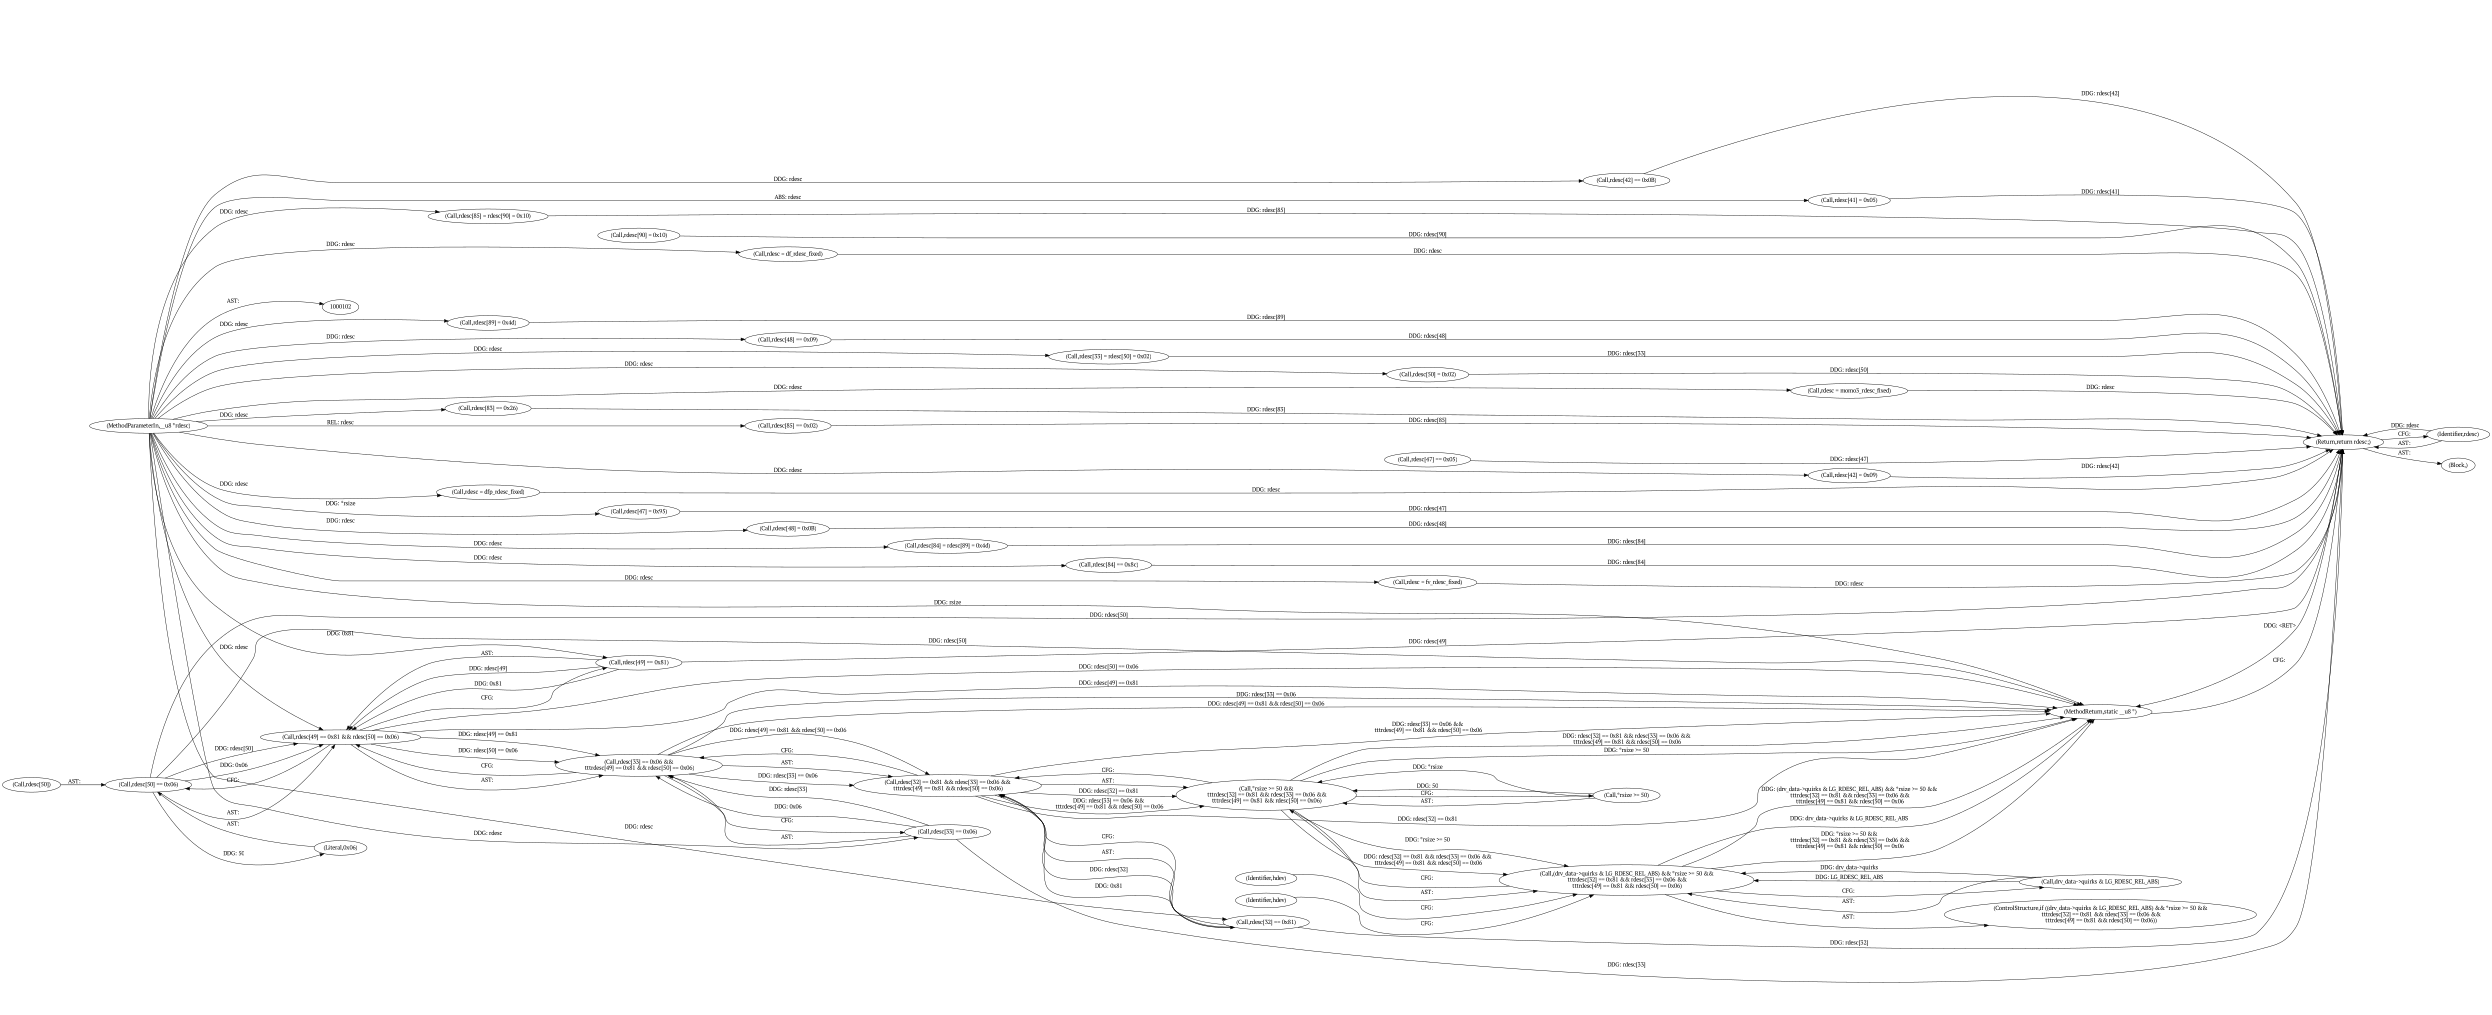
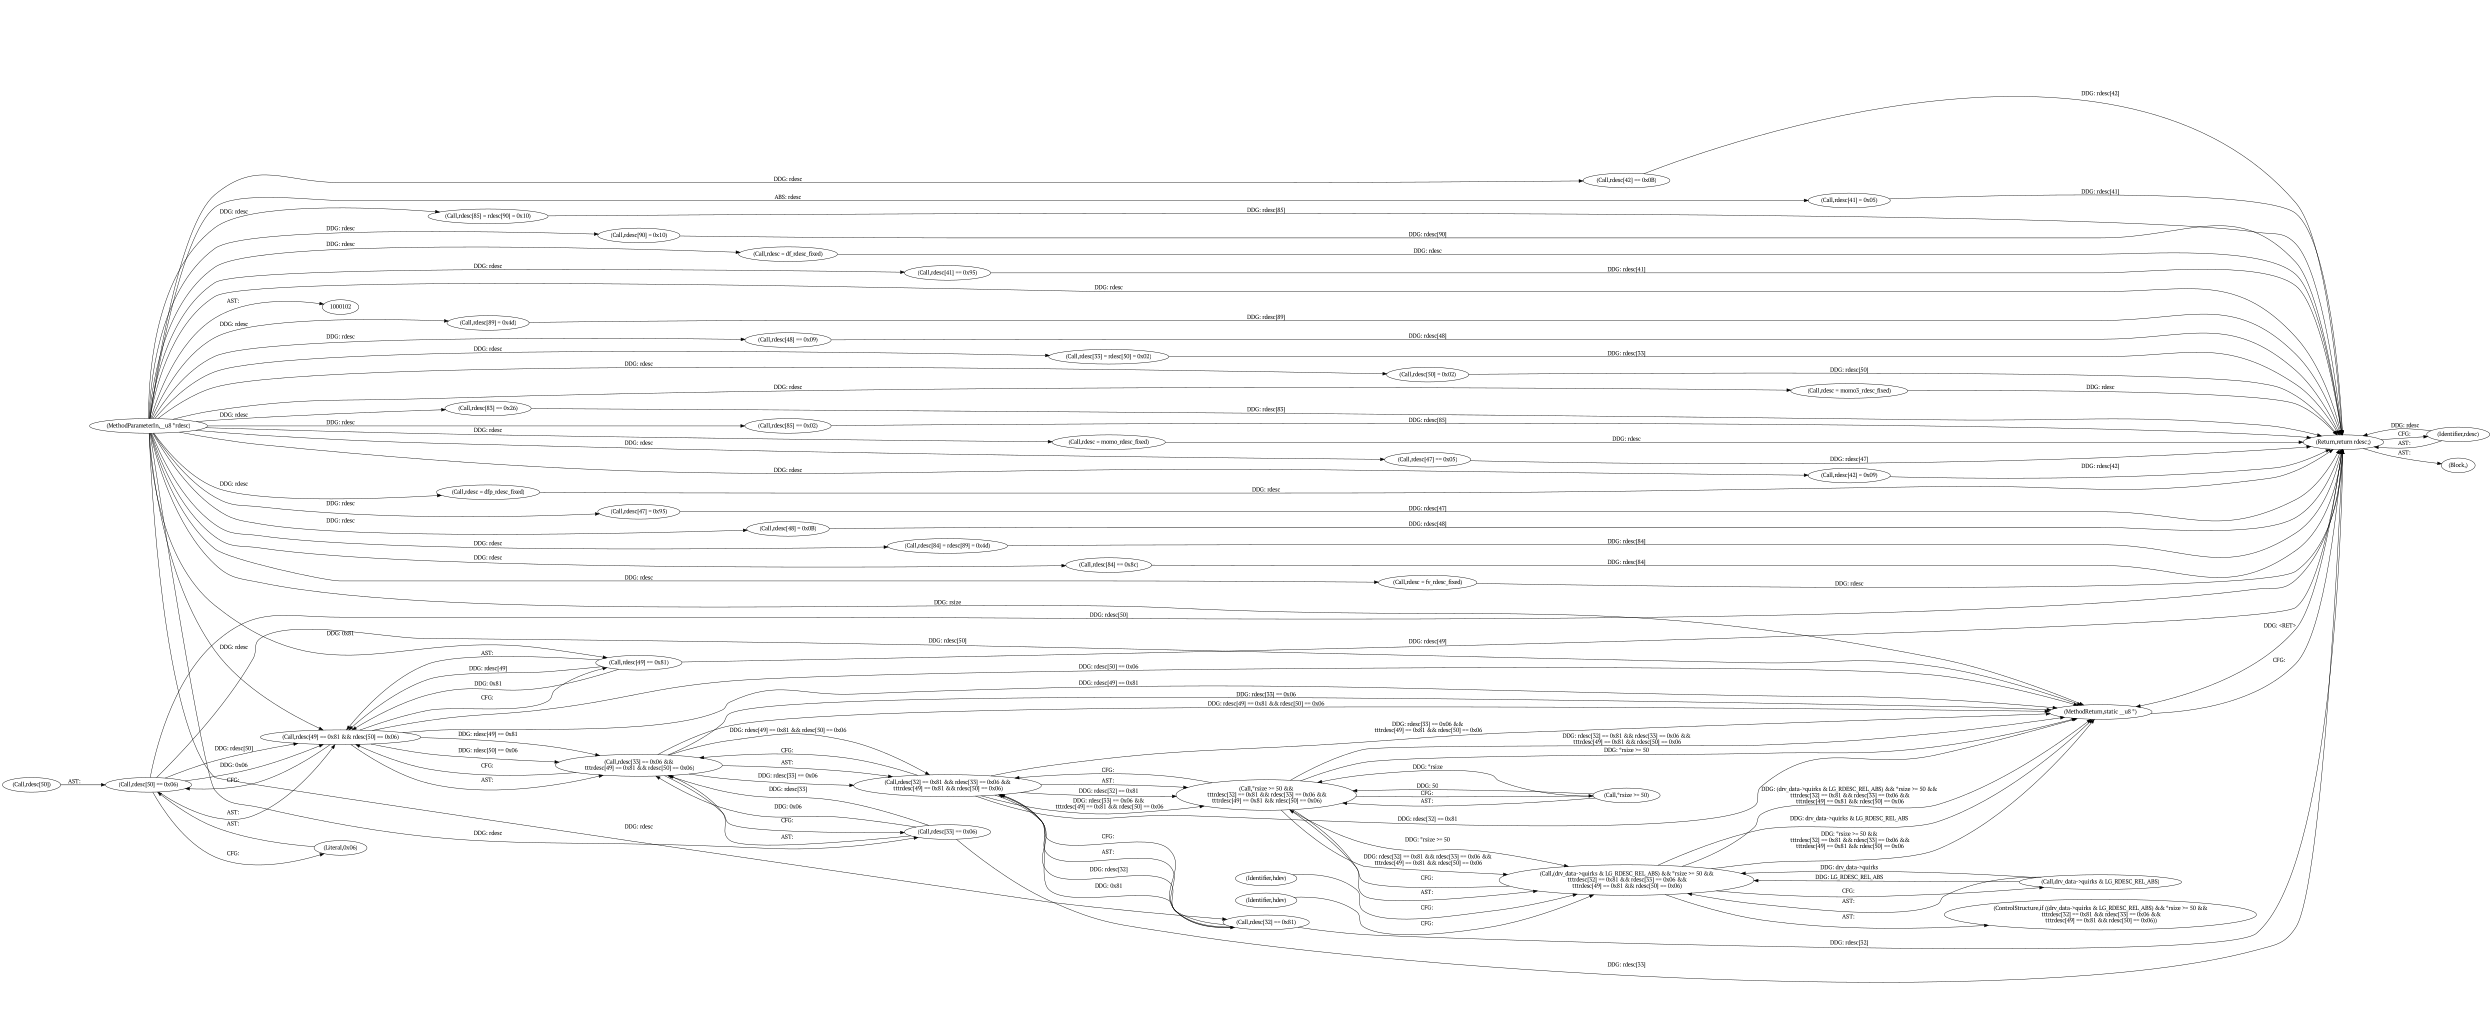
none -> (310, 234)
none -> (948, 273)
none -> (1244, 292)
(341, 423) -> (341, 423)
none -> (1109, 442)
none -> (788, 451)
(341, 504) -> (341, 504)
(234, 854) -> (234, 854)
